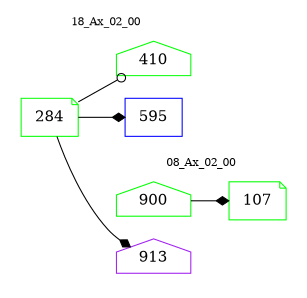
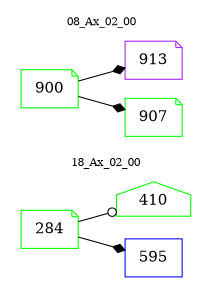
(82, 192) -> (95, 76)
(154, 201) -> (50, 89)
(258, 201) -> (154, 117)
(154, 258) -> (154, 60)
